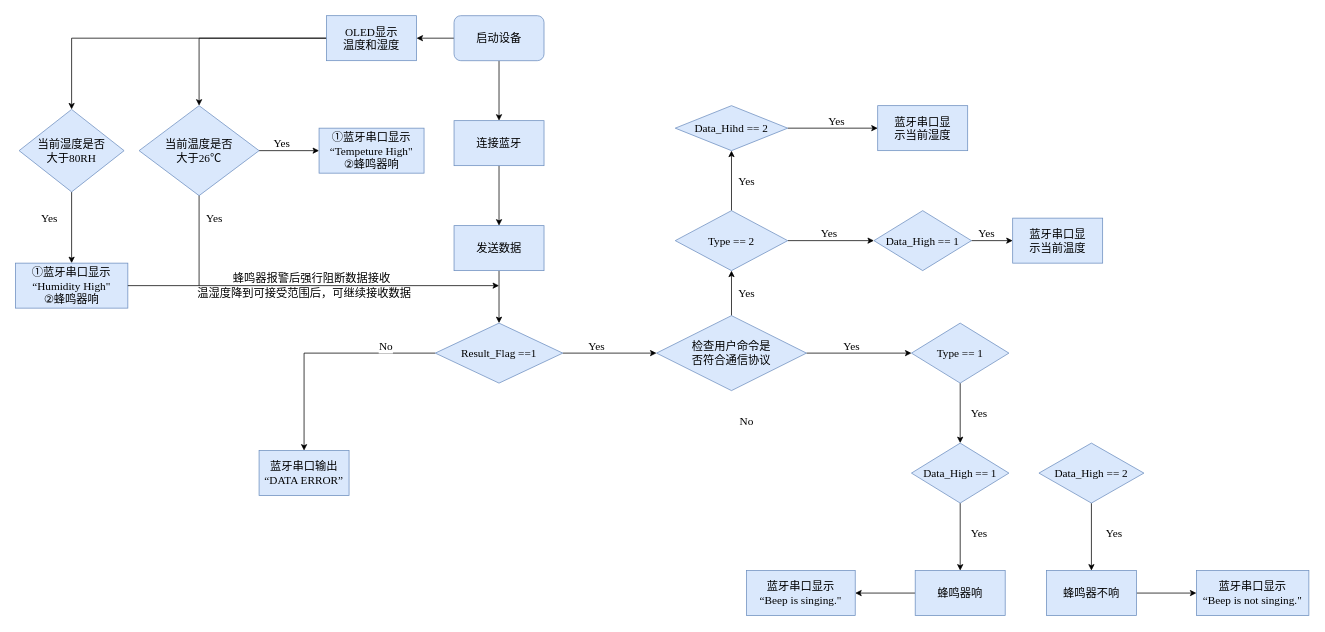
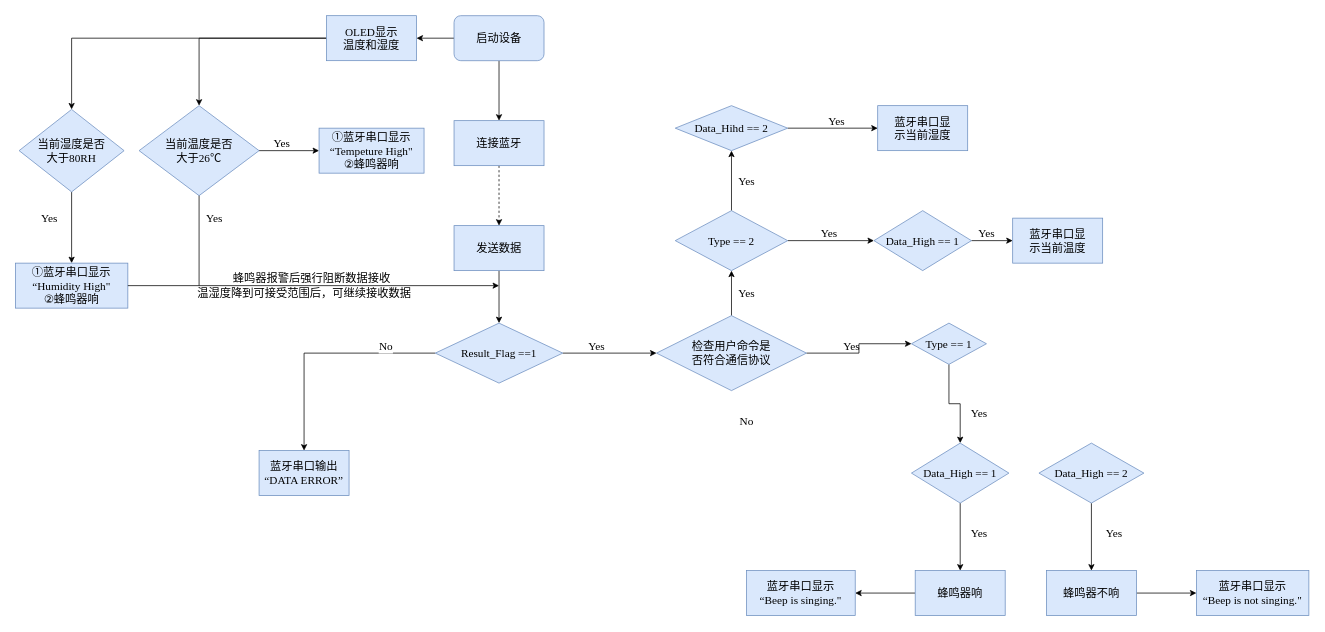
(499, 193) -> (499, 193)
(960, 353) -> (949, 344)
